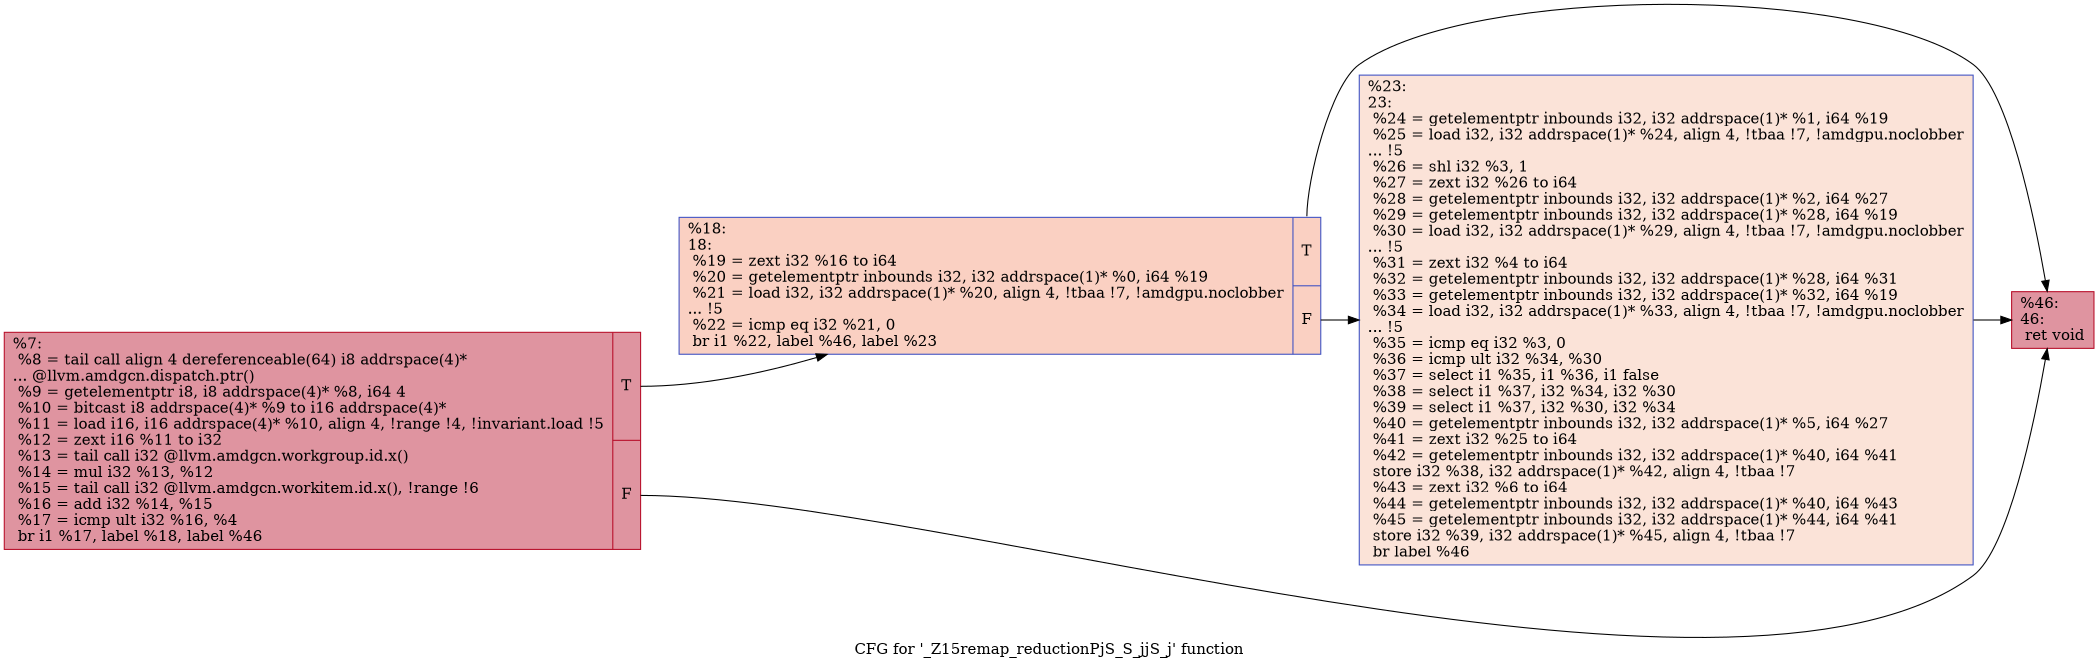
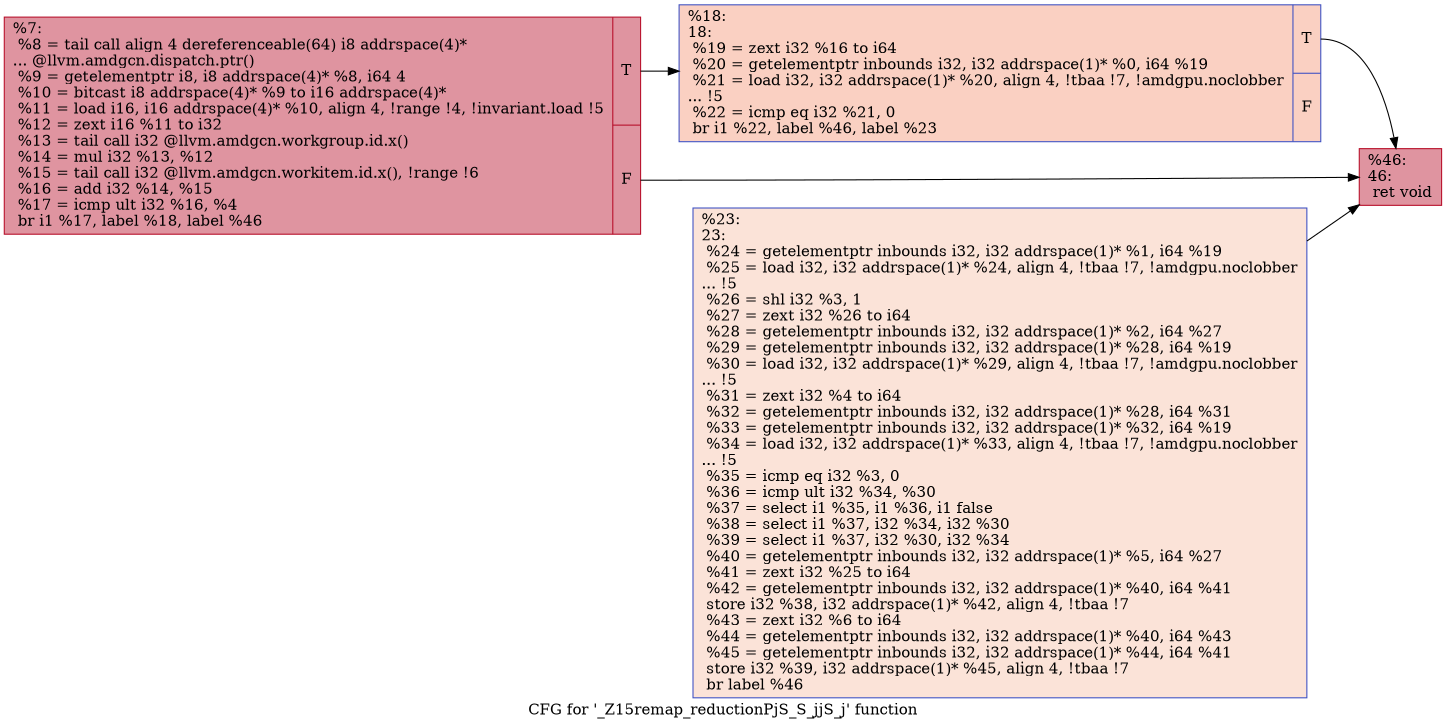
(1334, 320) -> none
